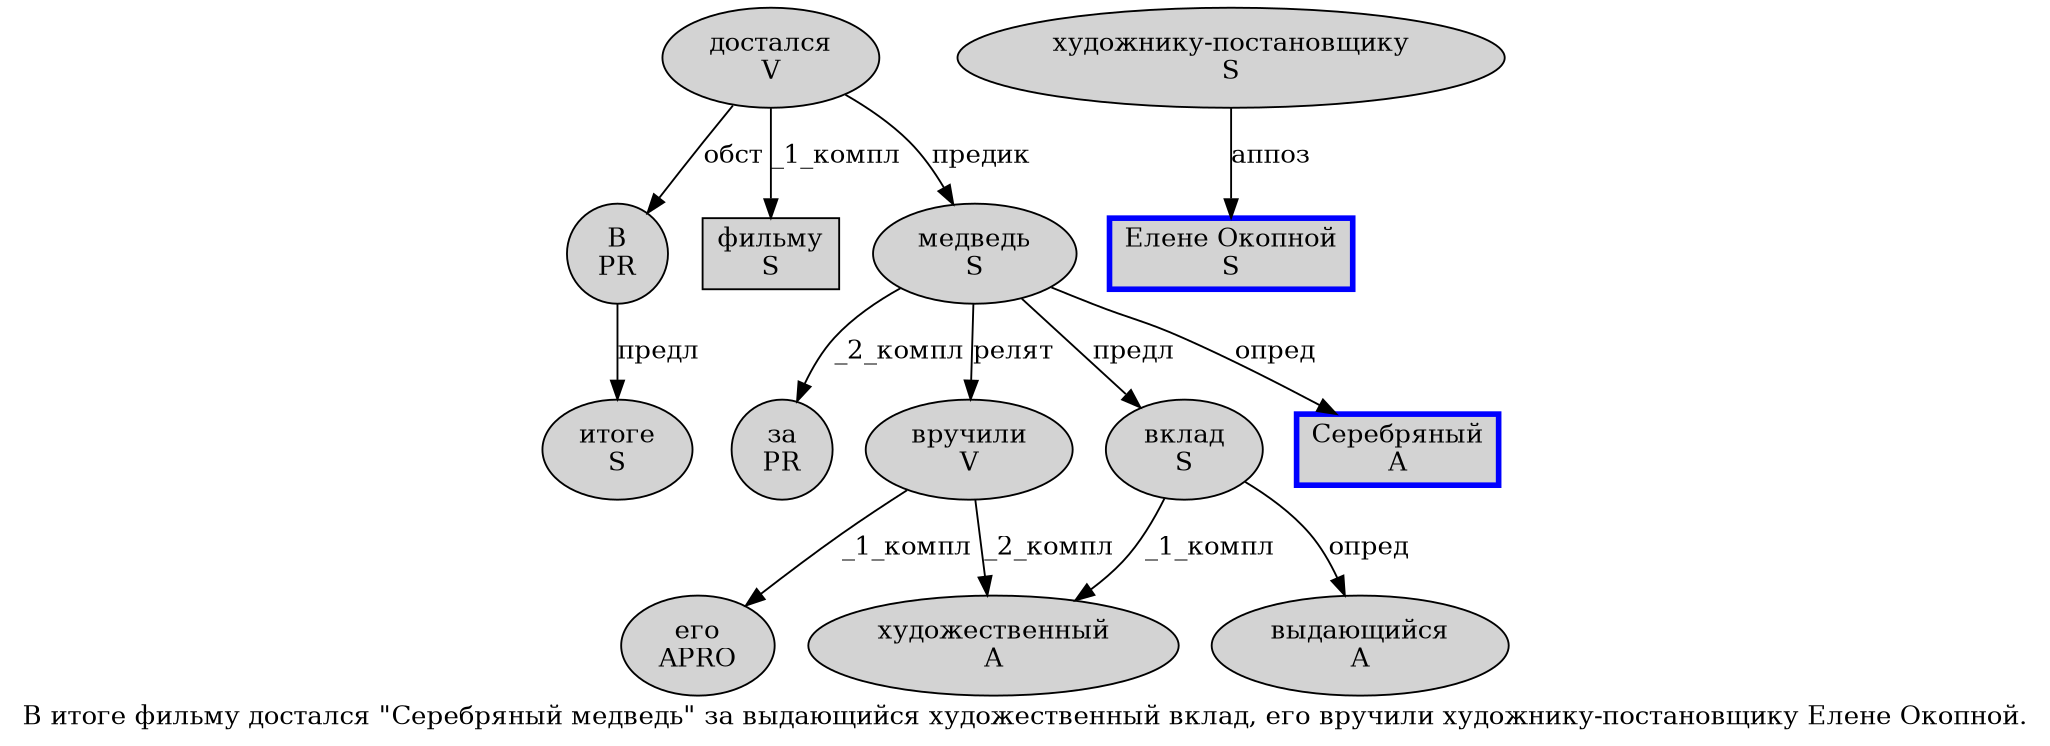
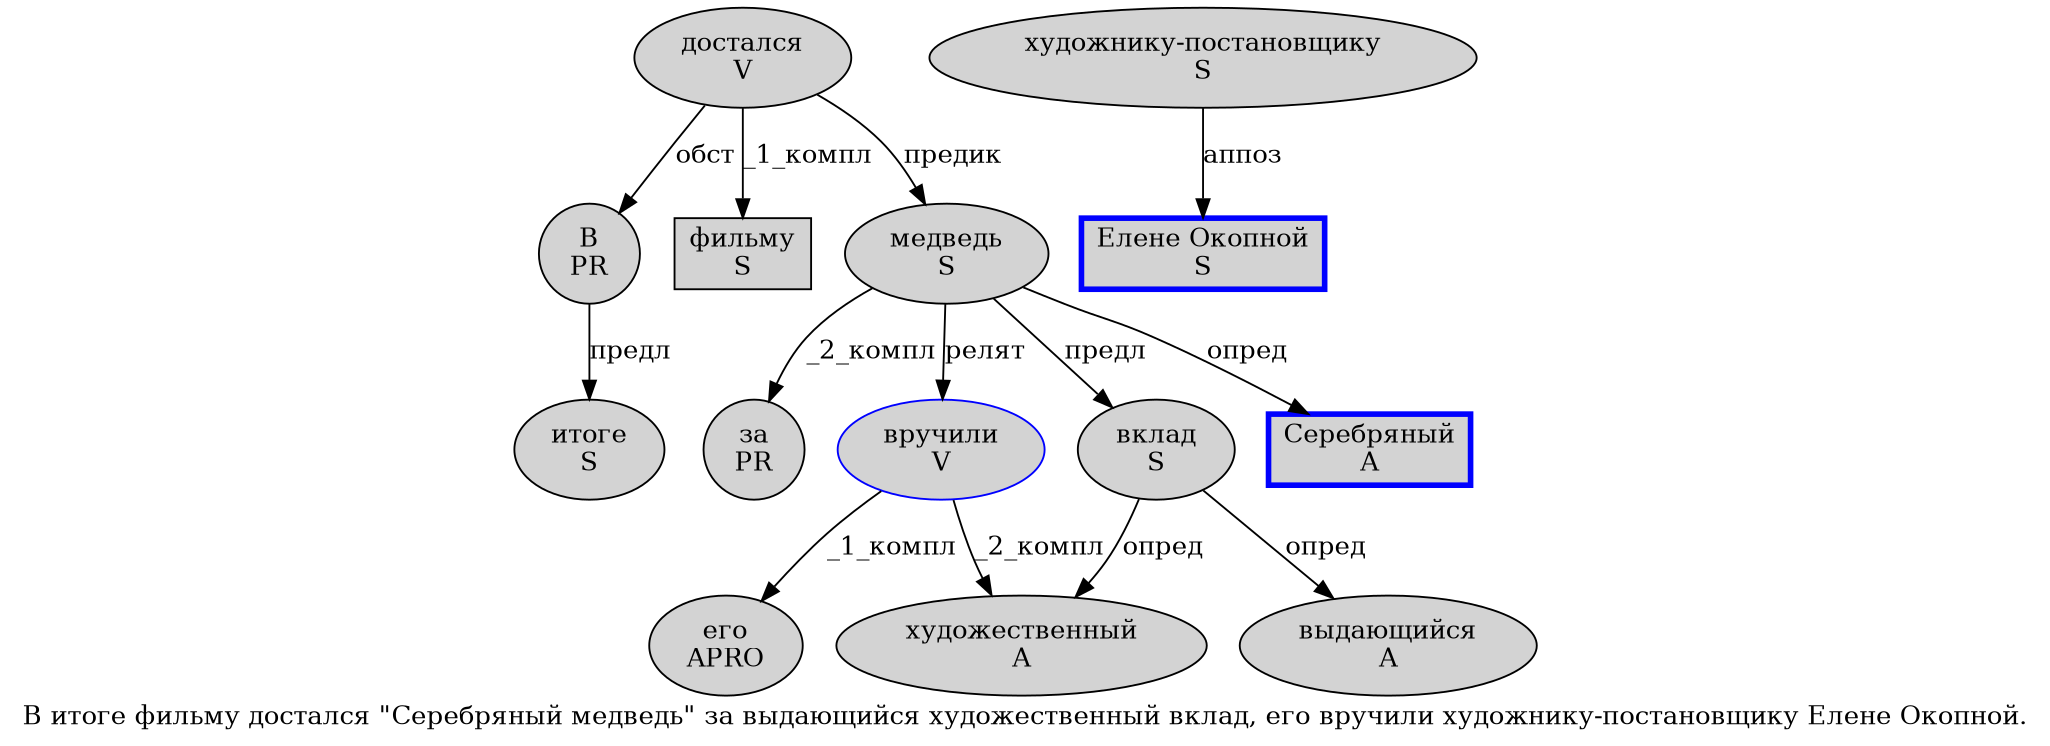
(969, 450) -> (941, 450)
(1211, 548) -> (1163, 548)
